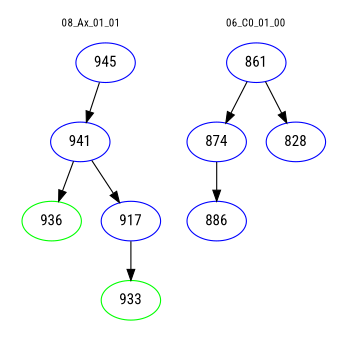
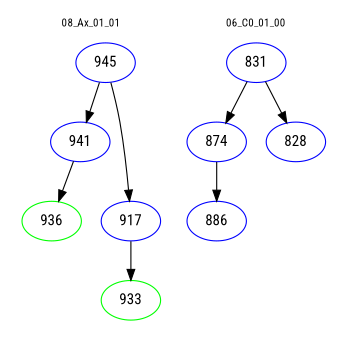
(256, 63) -> (256, 63)
(103, 177) -> (122, 136)
